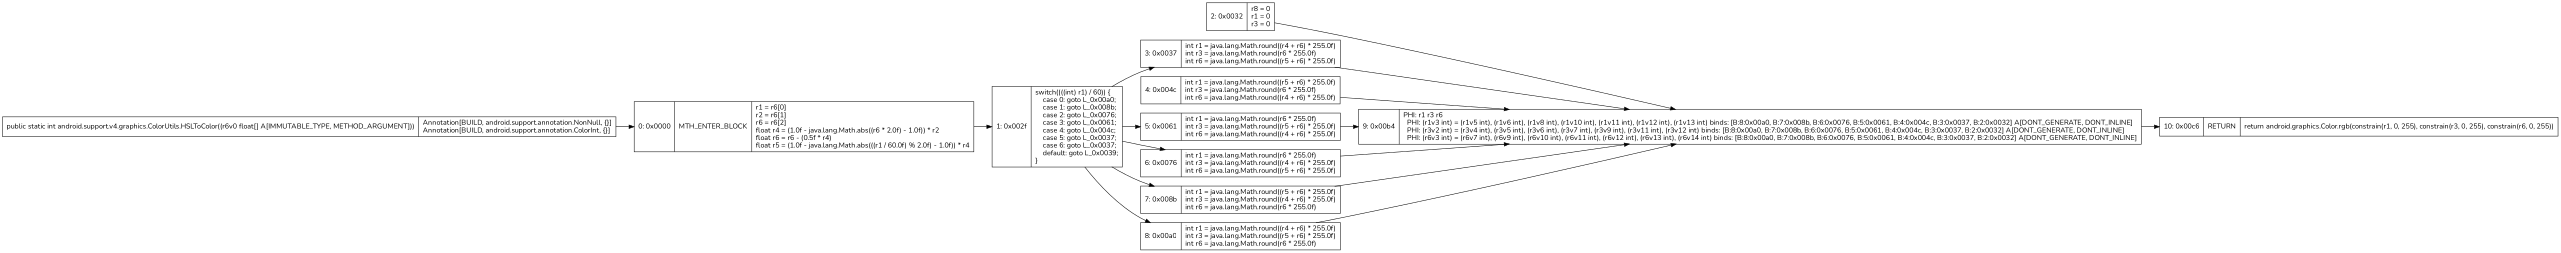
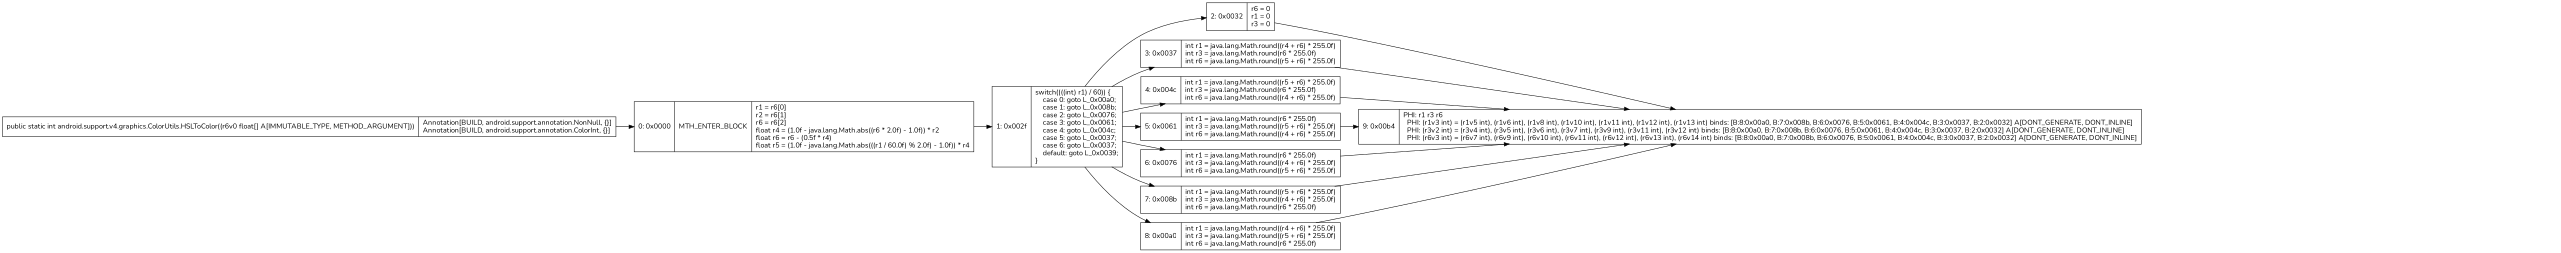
(1261, 9) -> (1261, 9)
none -> (1135, 39)
none -> (1141, 108)
(2359, 127) -> none
